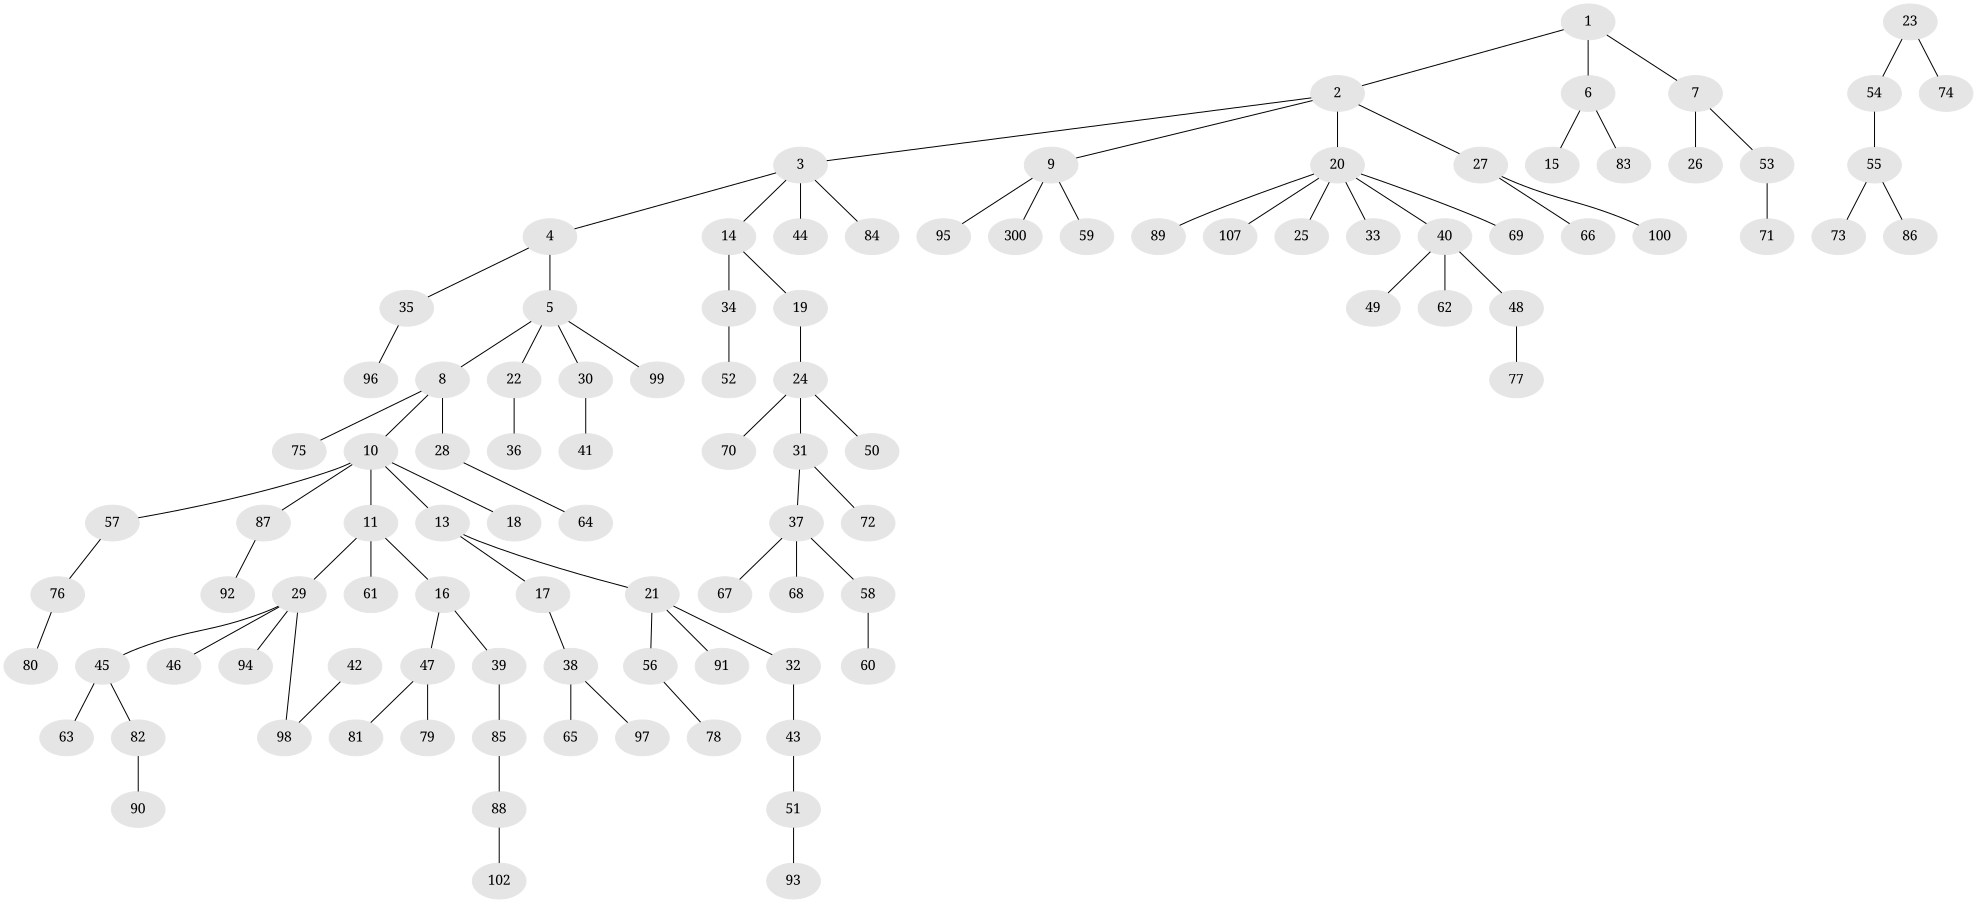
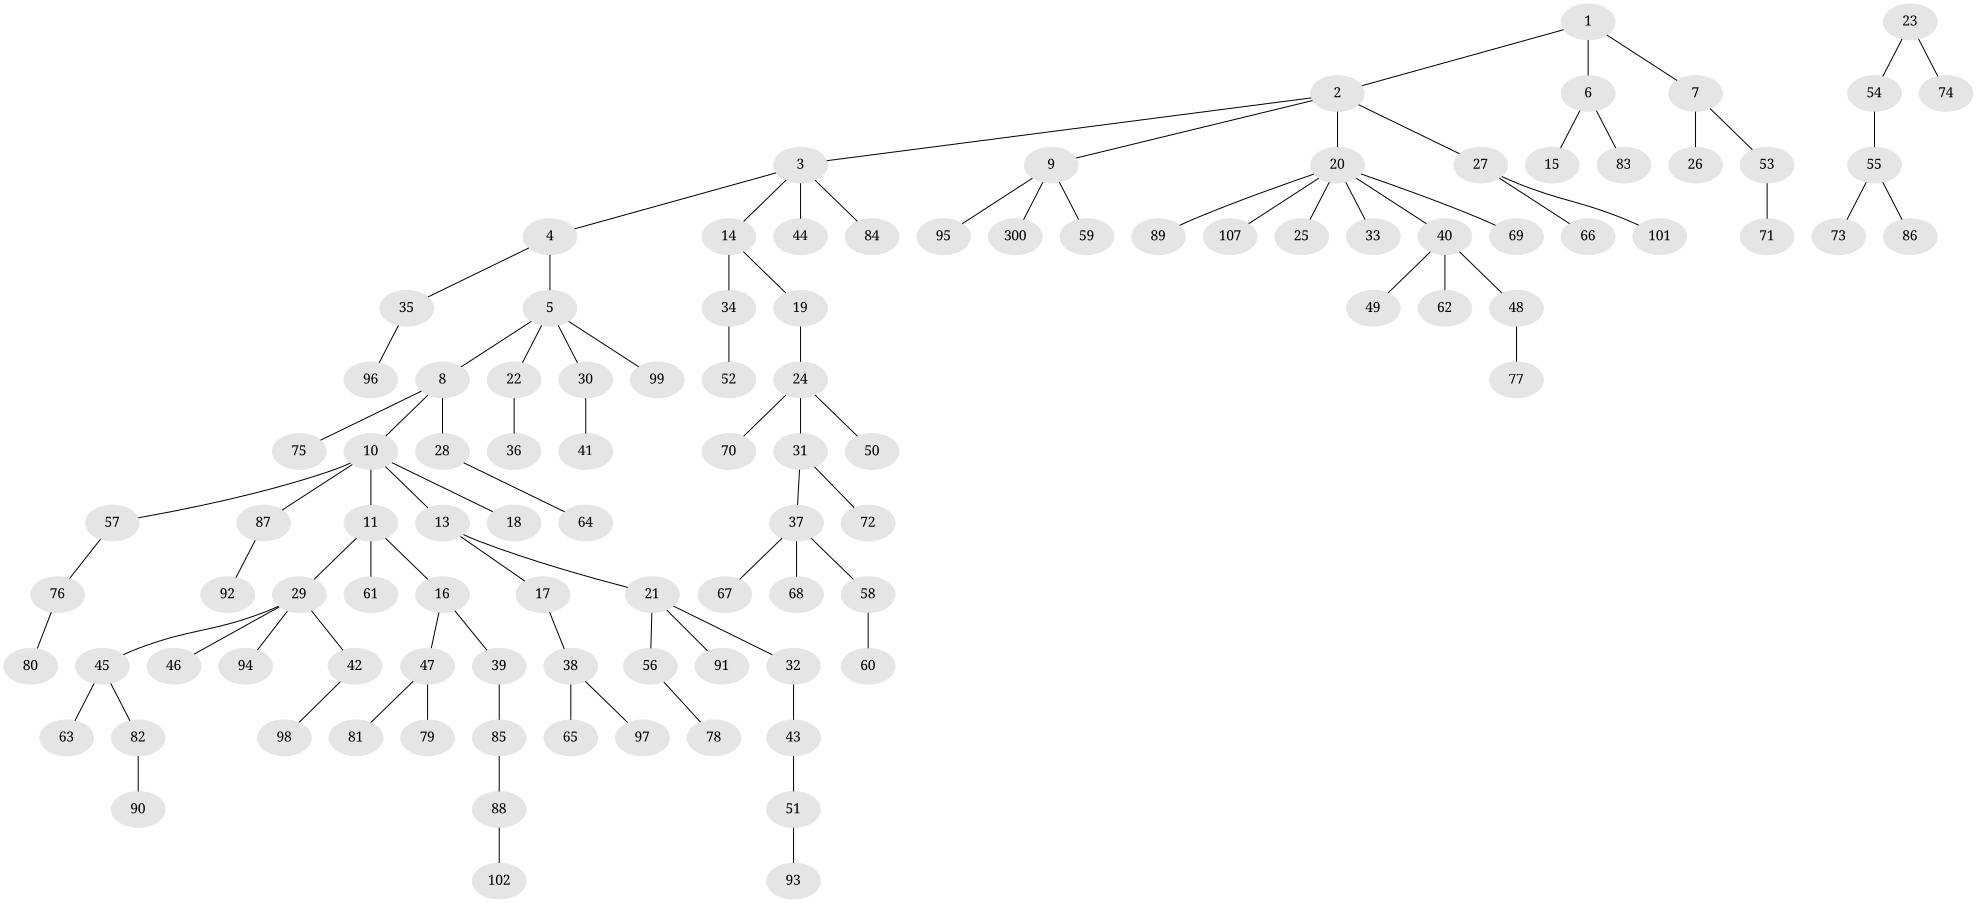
(1660, 237) -> (1660, 237)
(292, 666) -> (327, 630)
